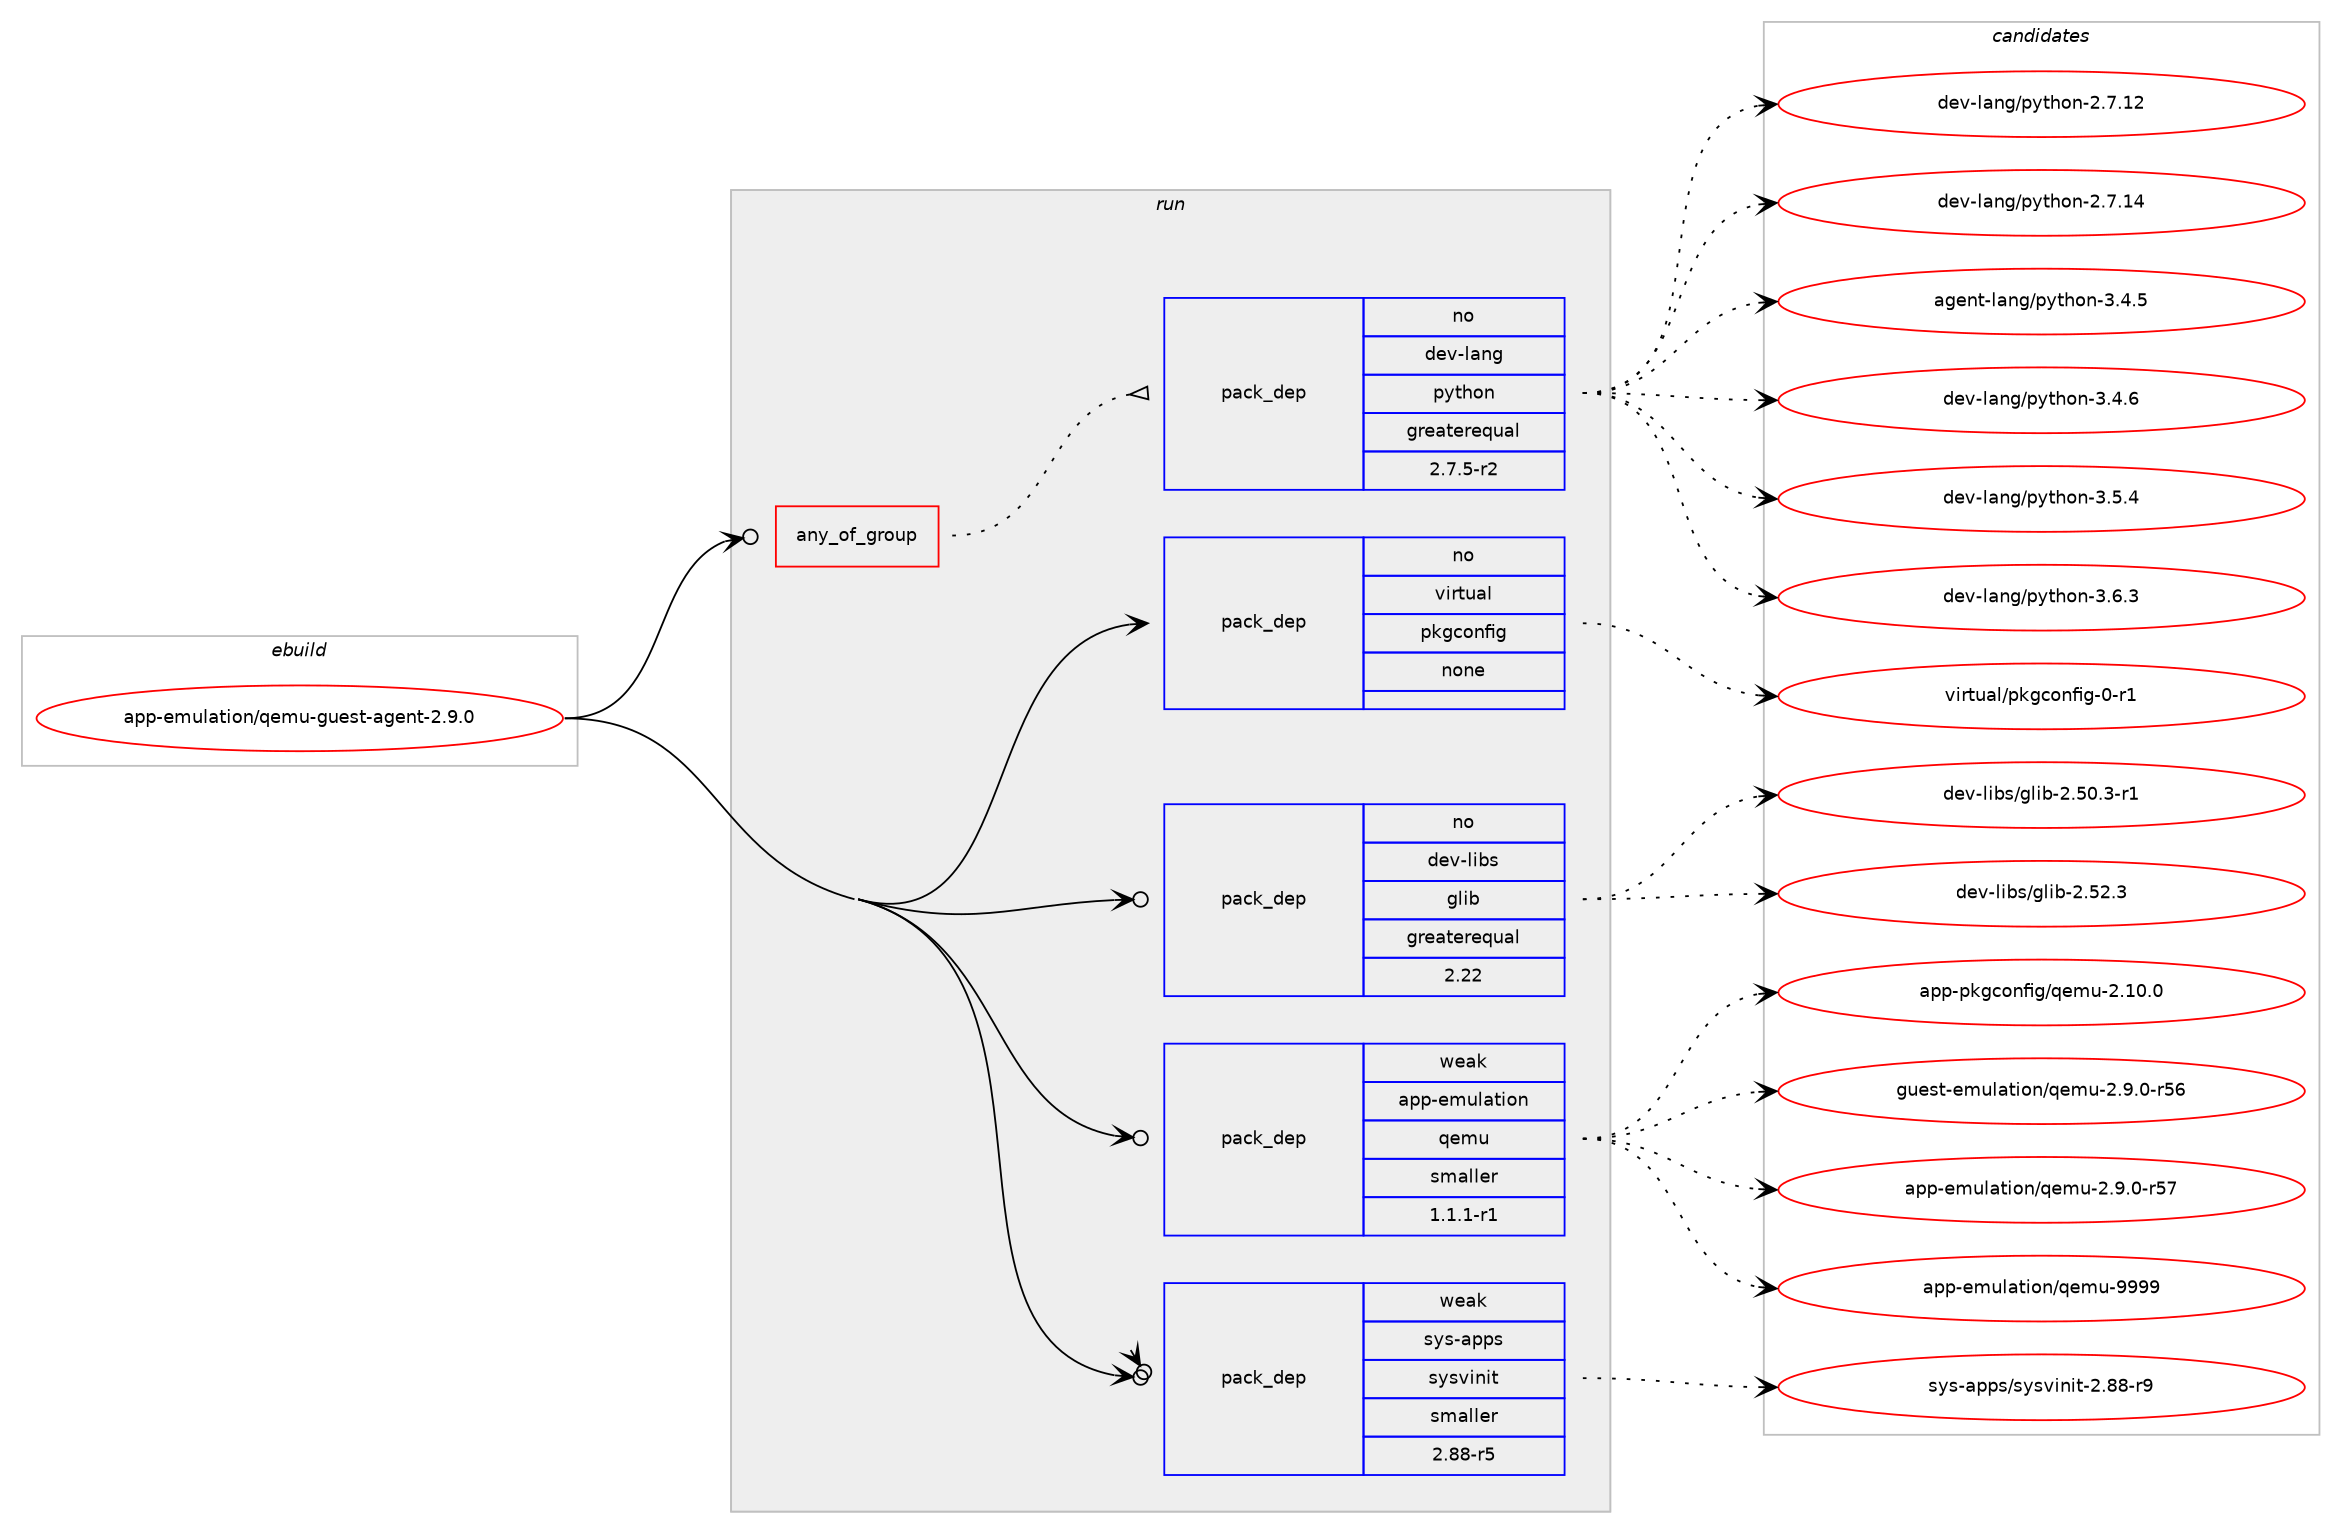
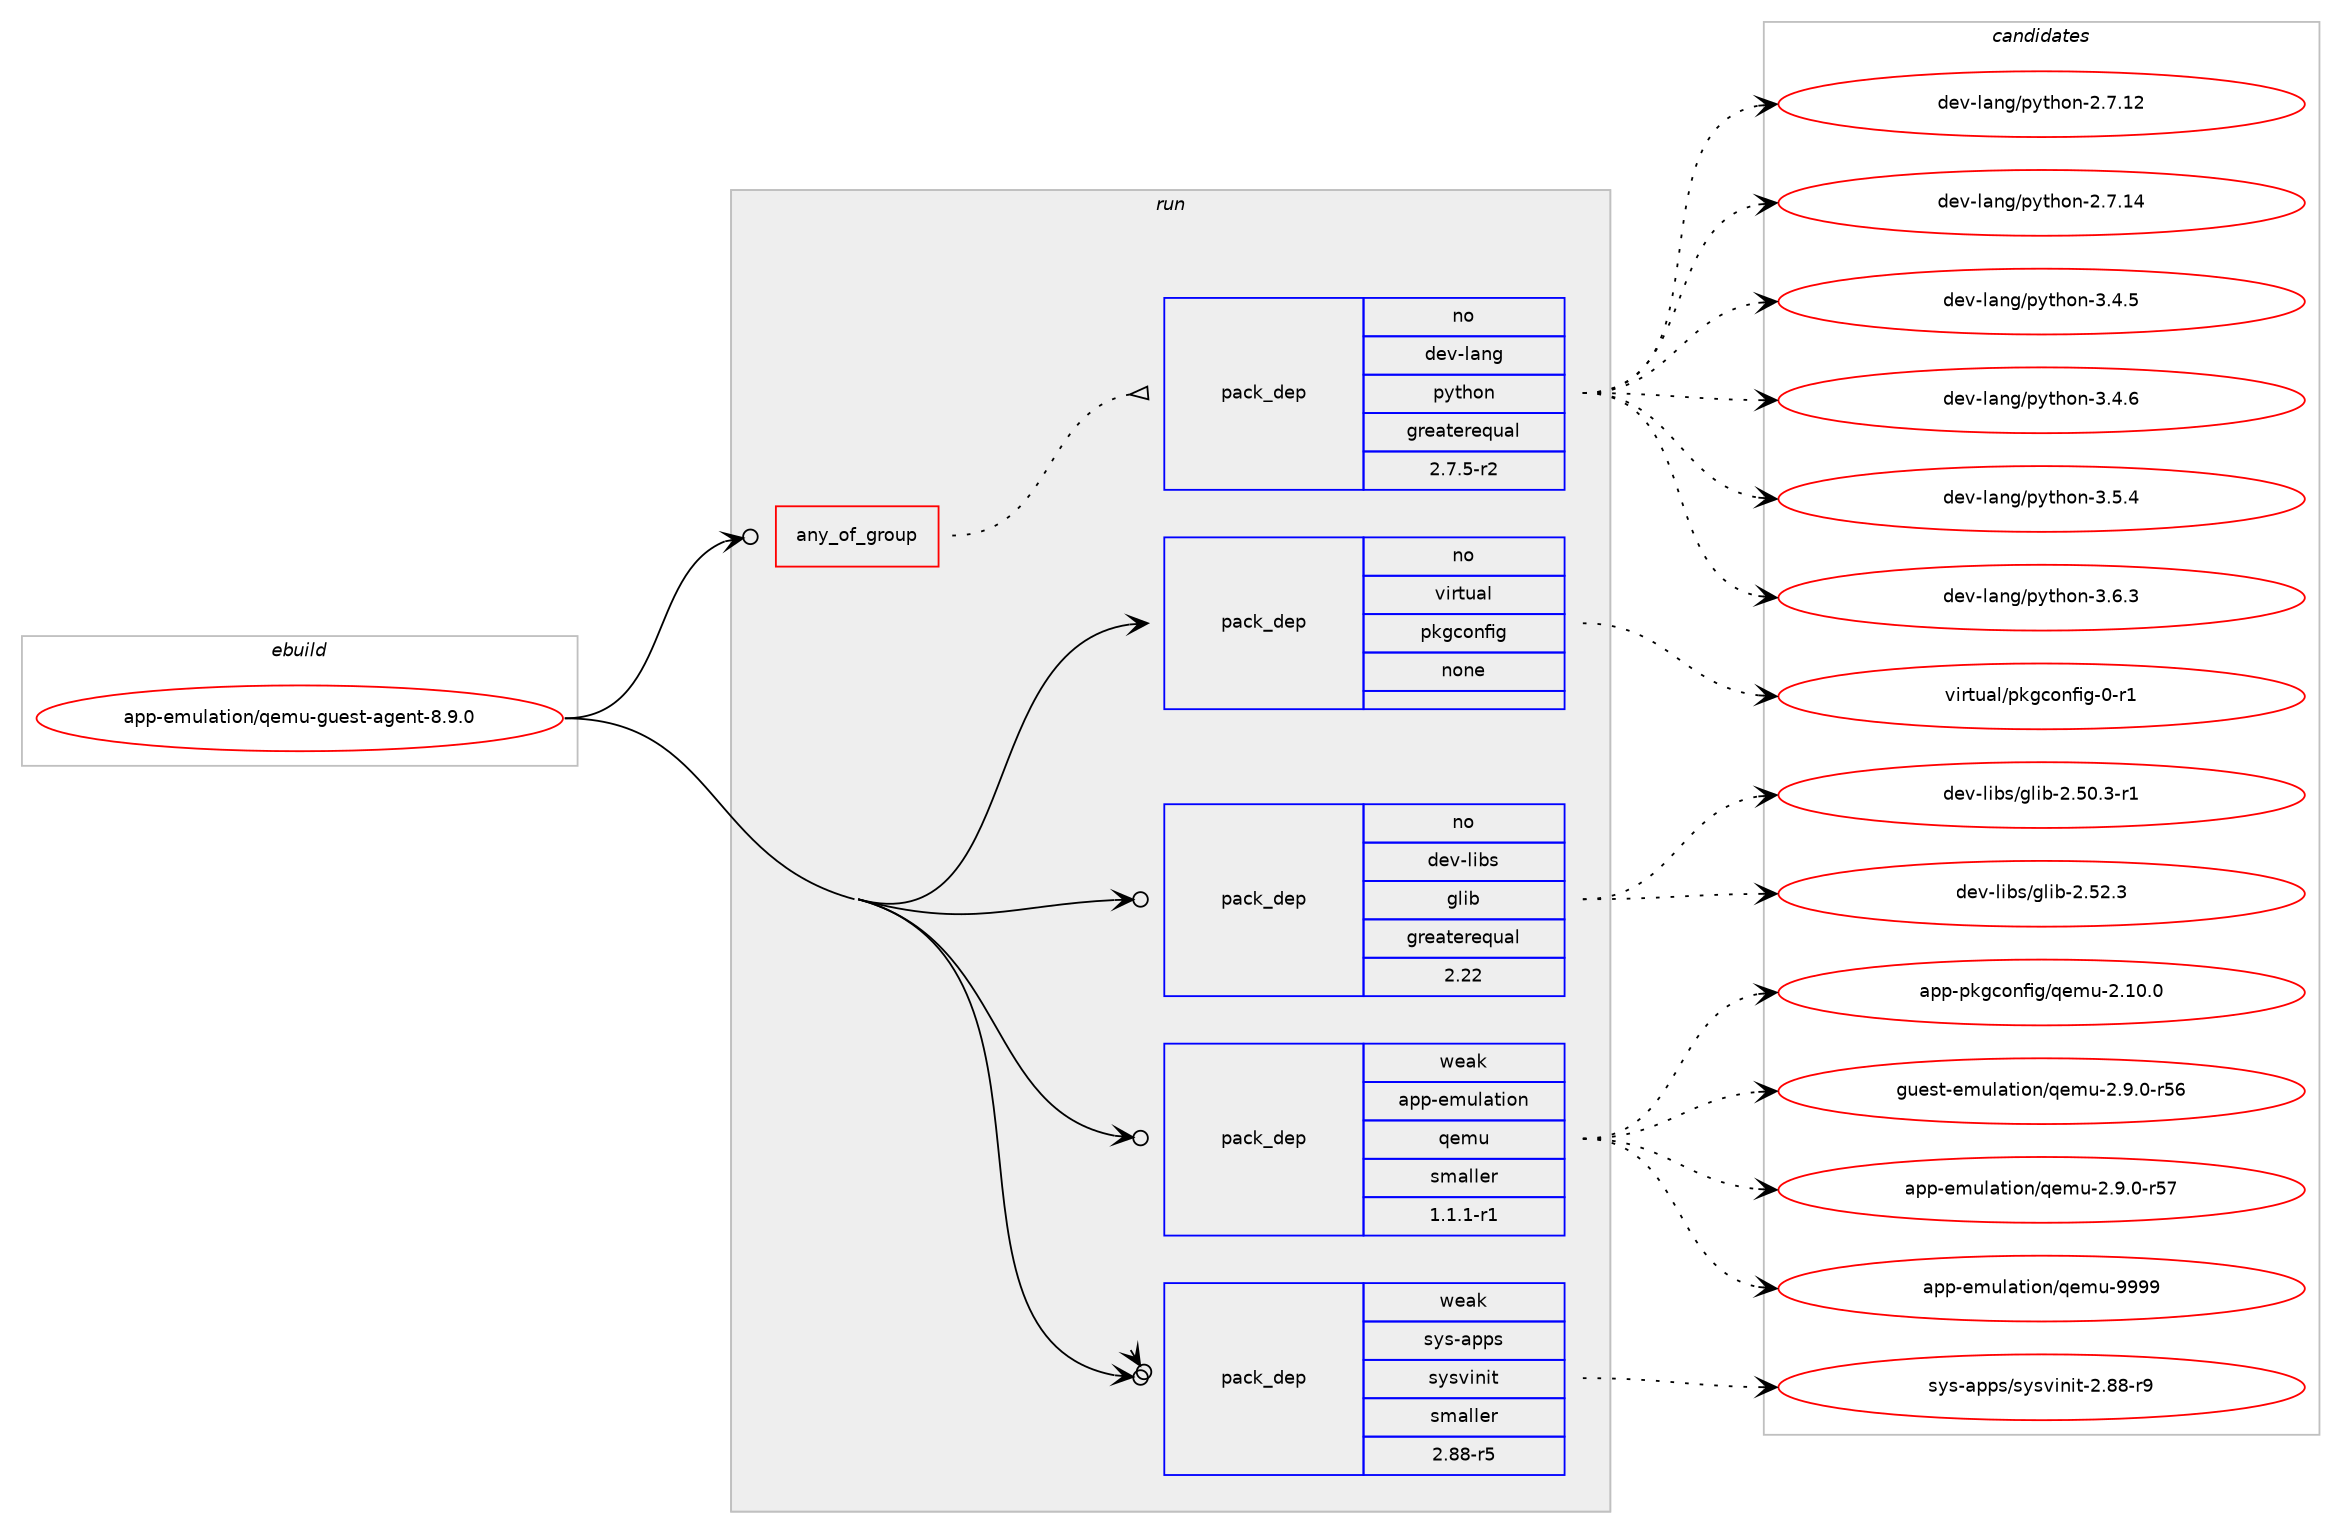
(2042, 302) -> (2042, 302)
(300, 718) -> (300, 718)
